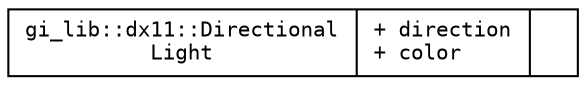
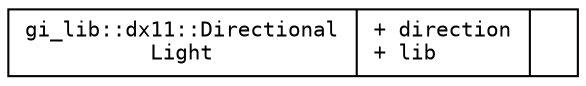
(418, 53) -> (406, 53)
